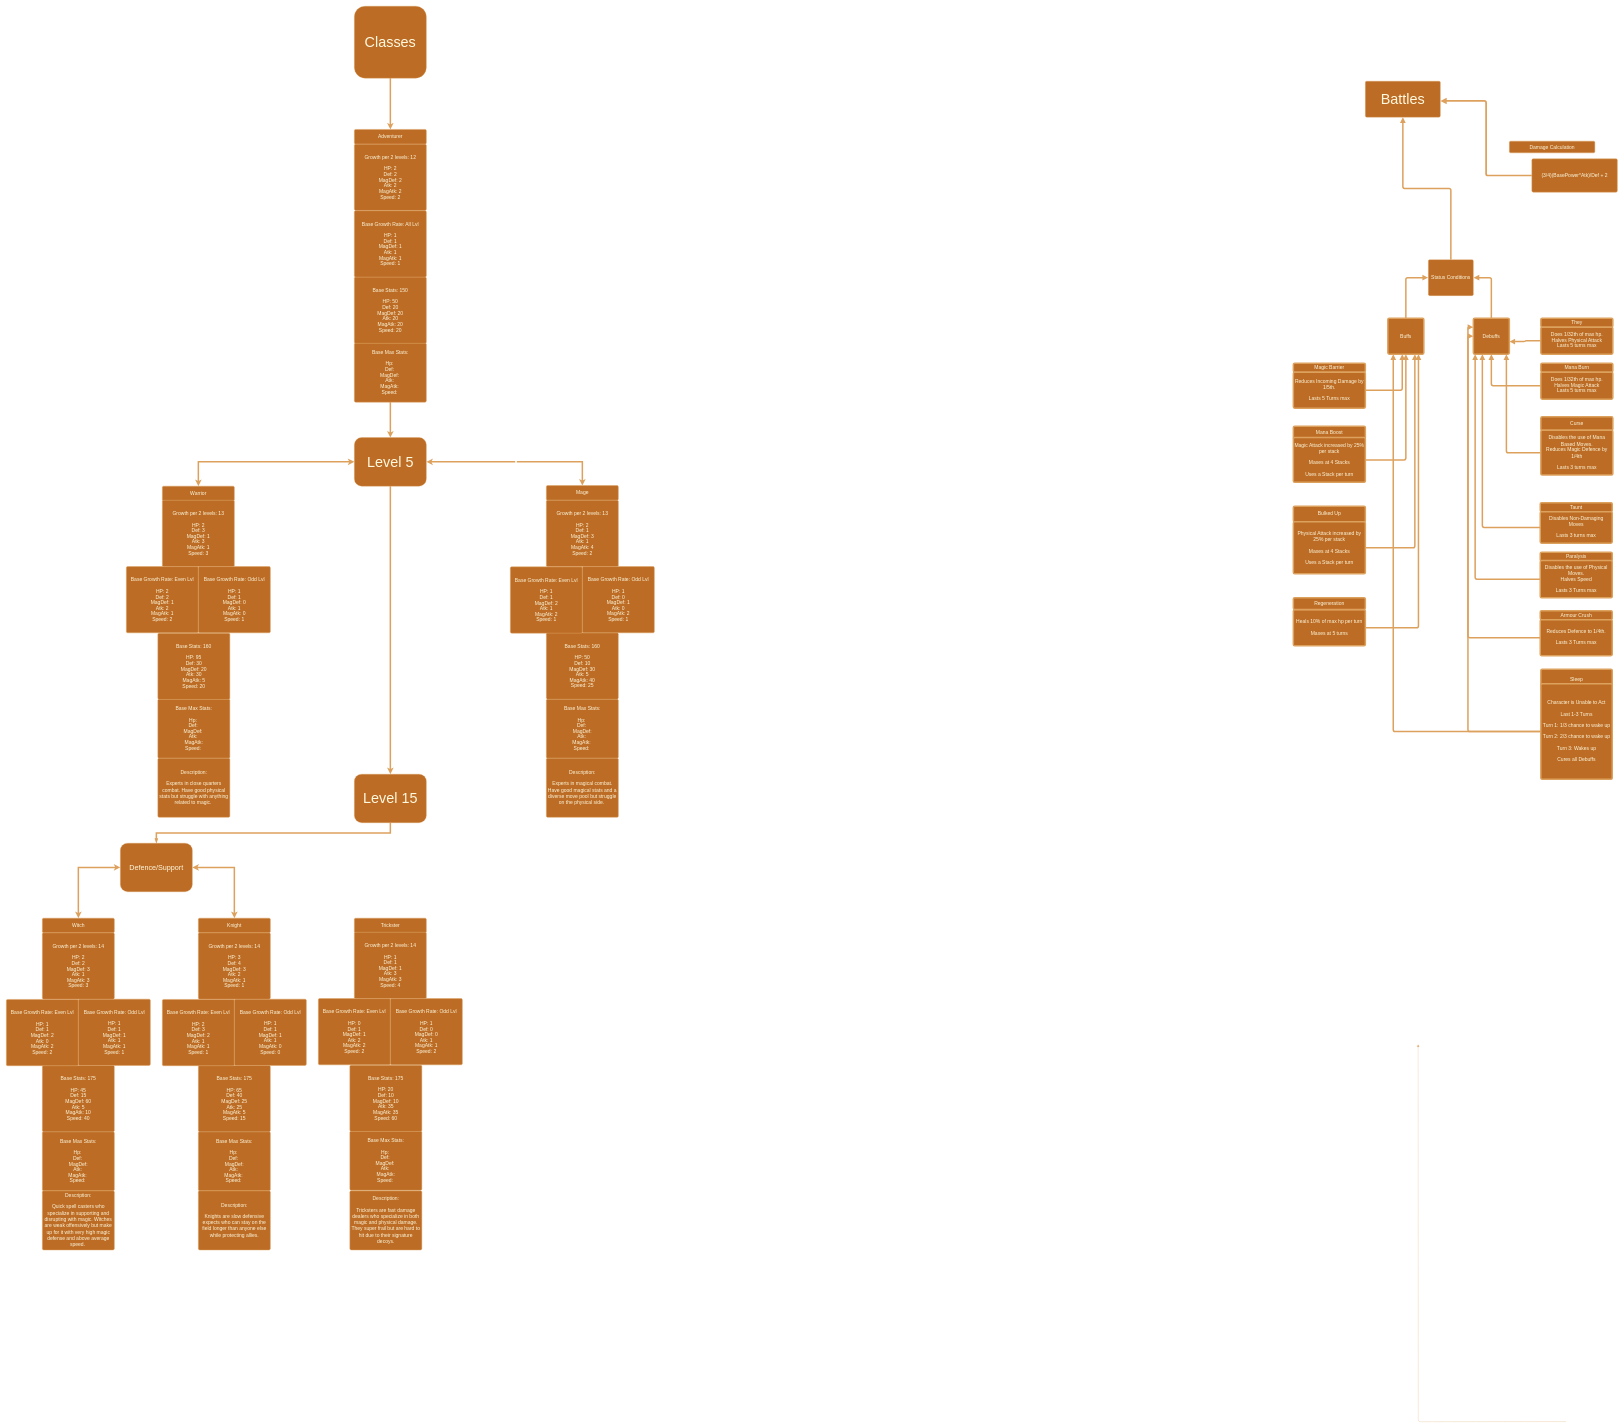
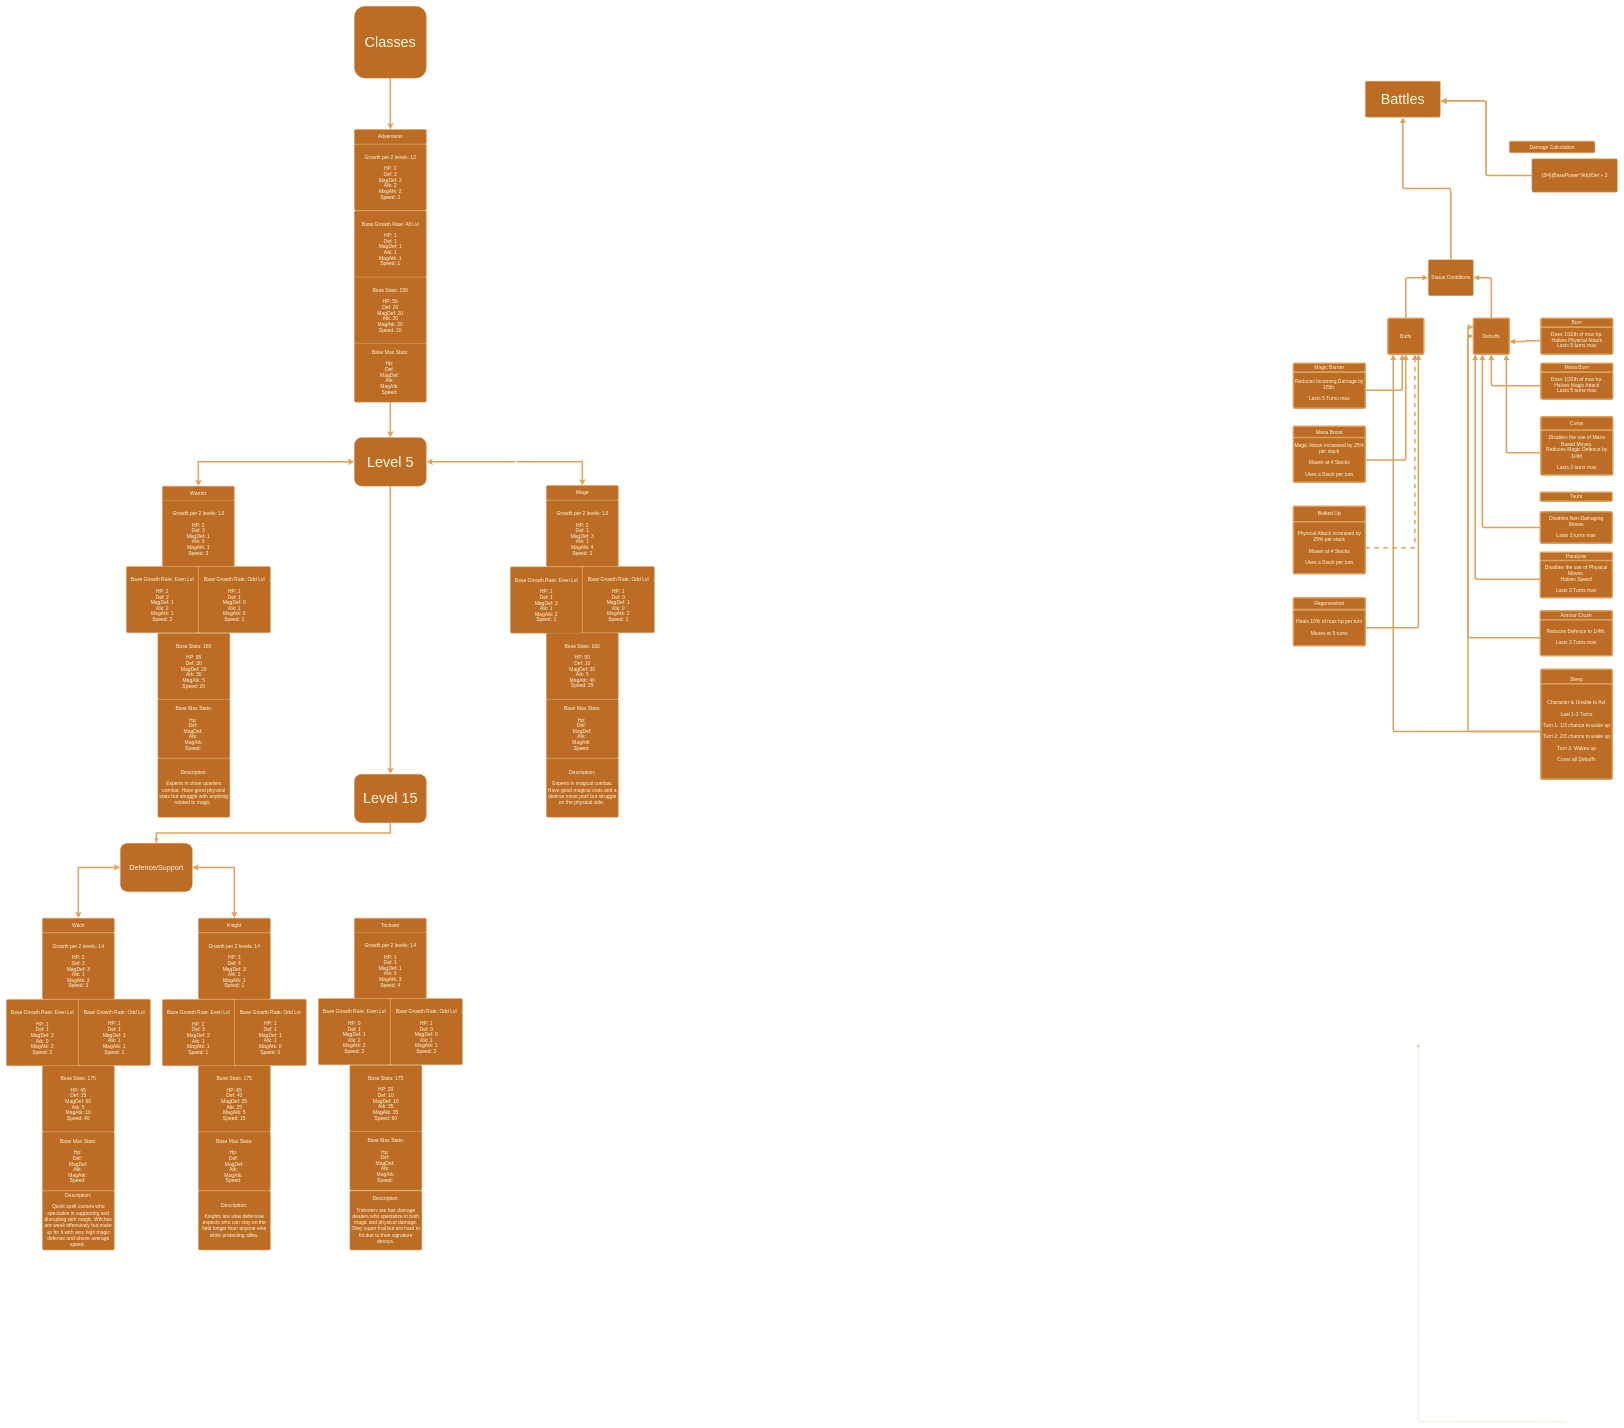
(1577, 323) -> (1577, 323)
(1415, 481) -> (1415, 481)
(1576, 507) -> (1576, 497)
